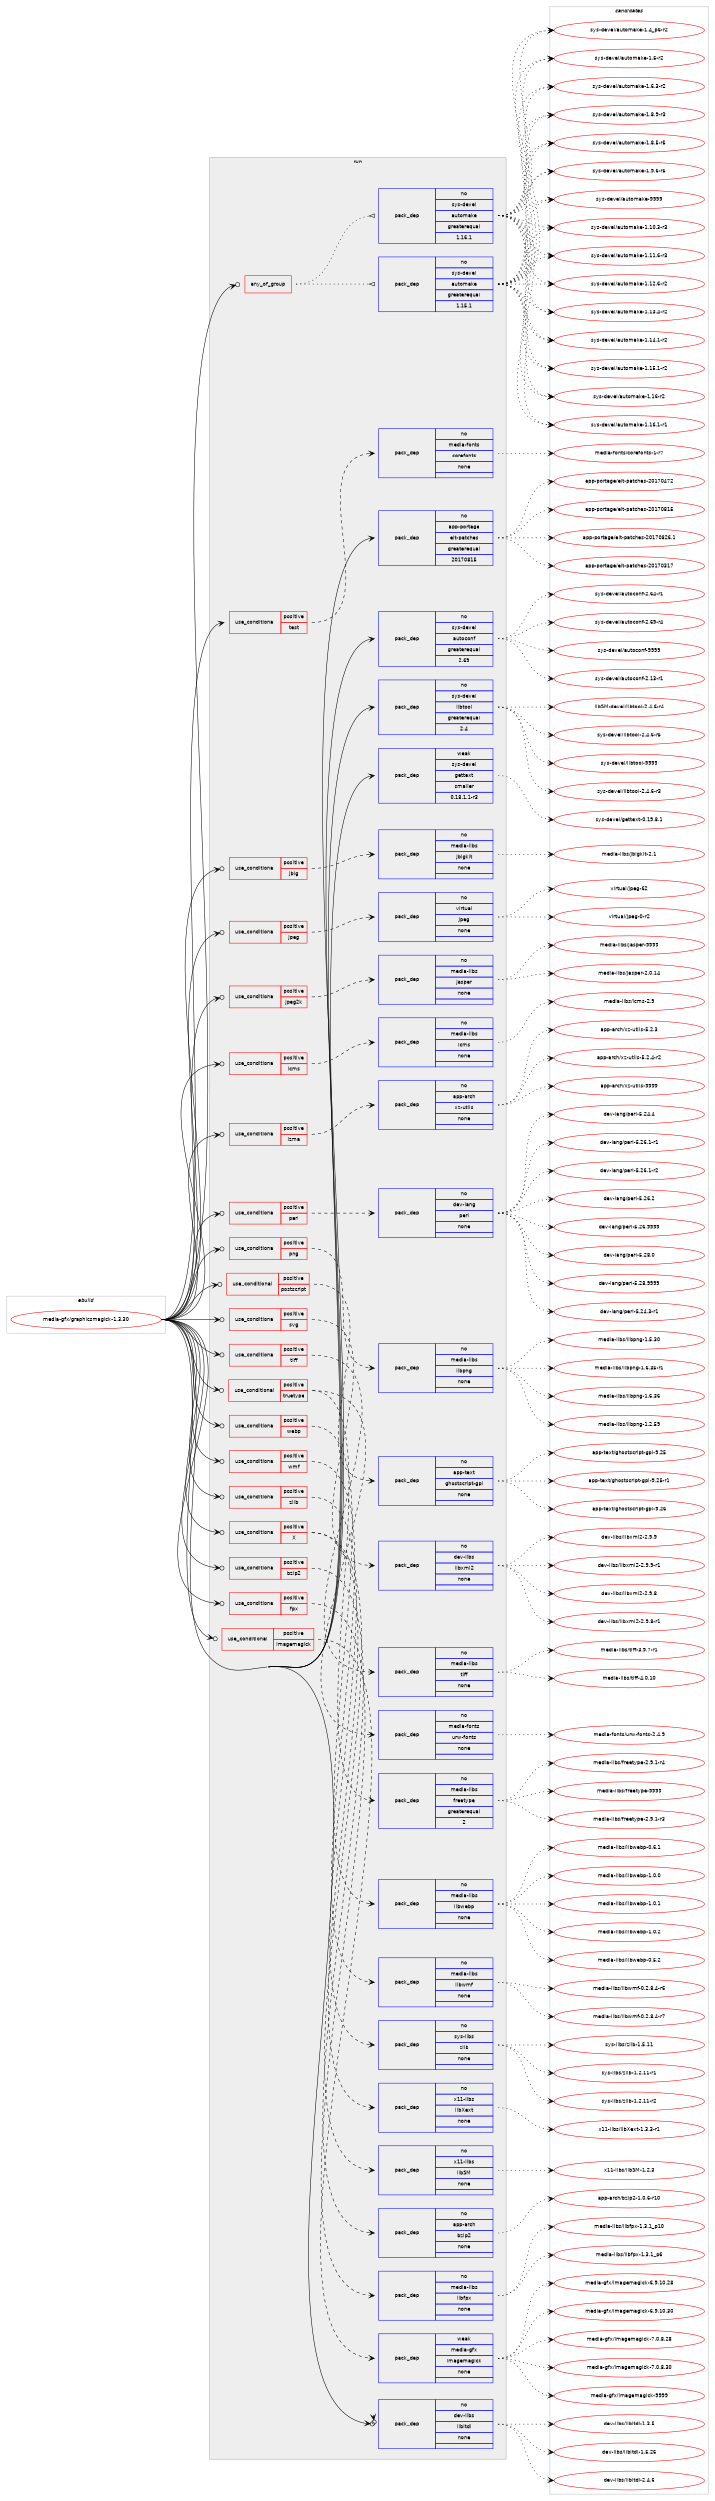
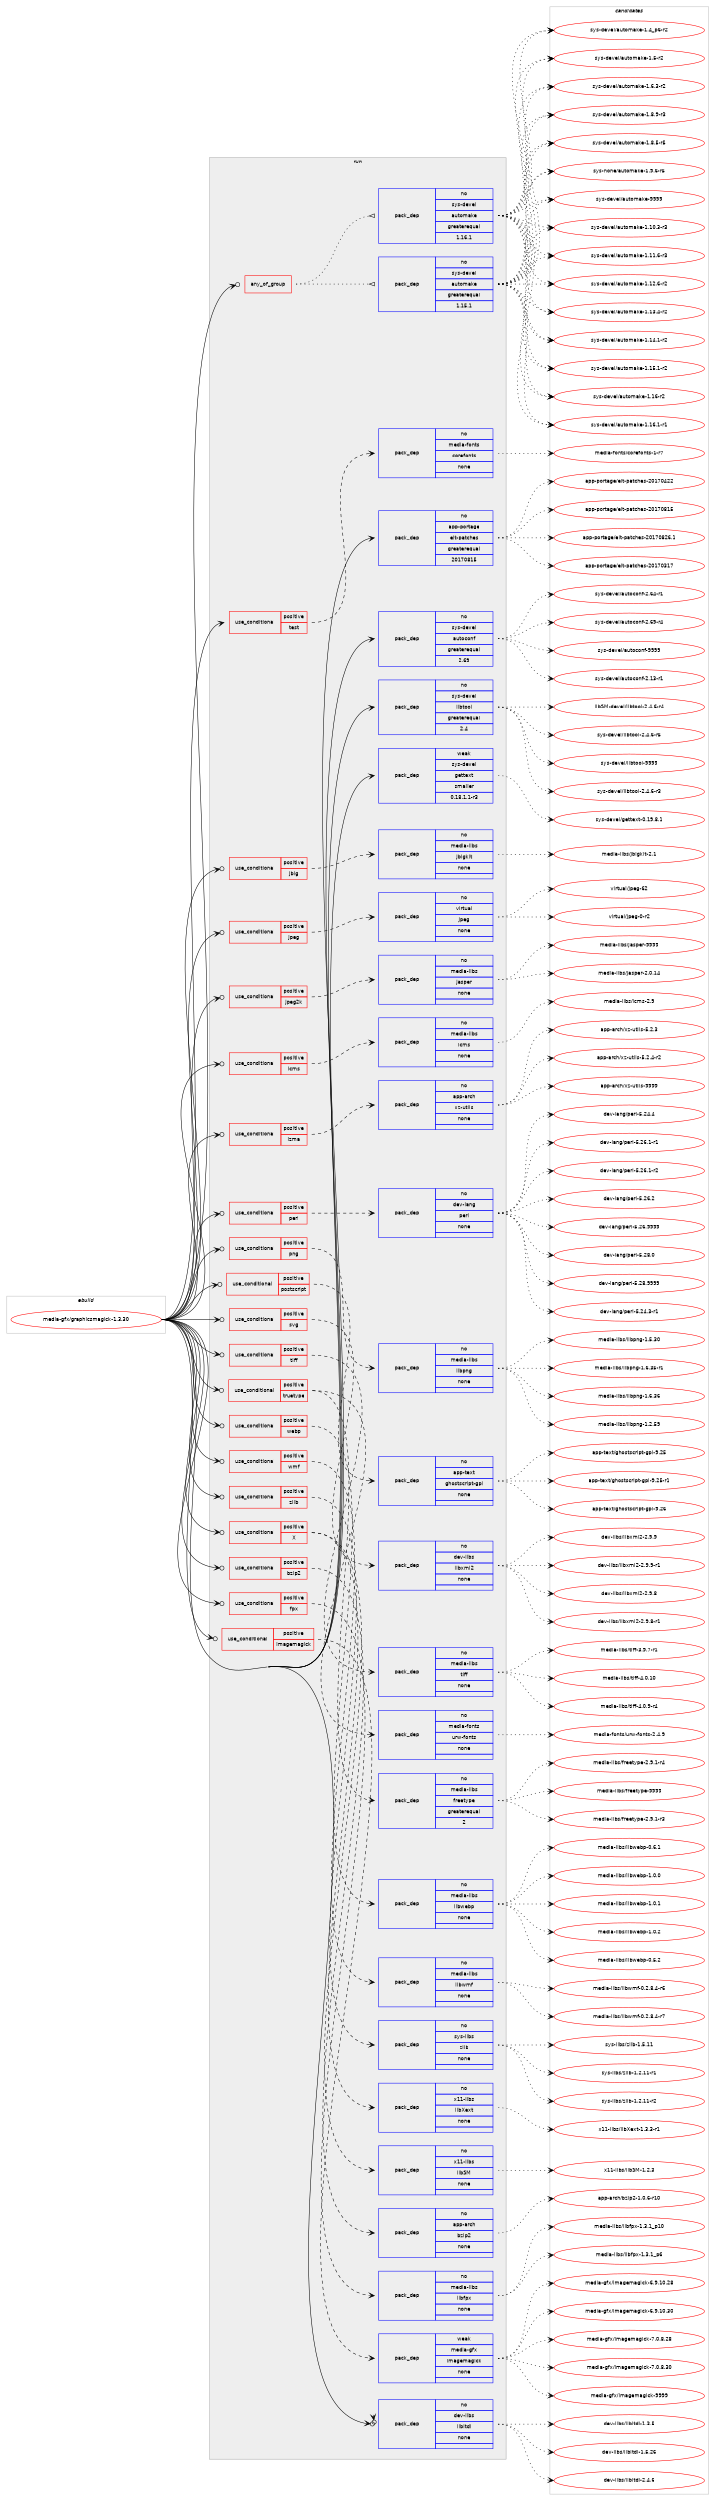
(629, 171) -> (629, 171)
(629, 481) -> (629, 481)
none -> (629, 1707)
